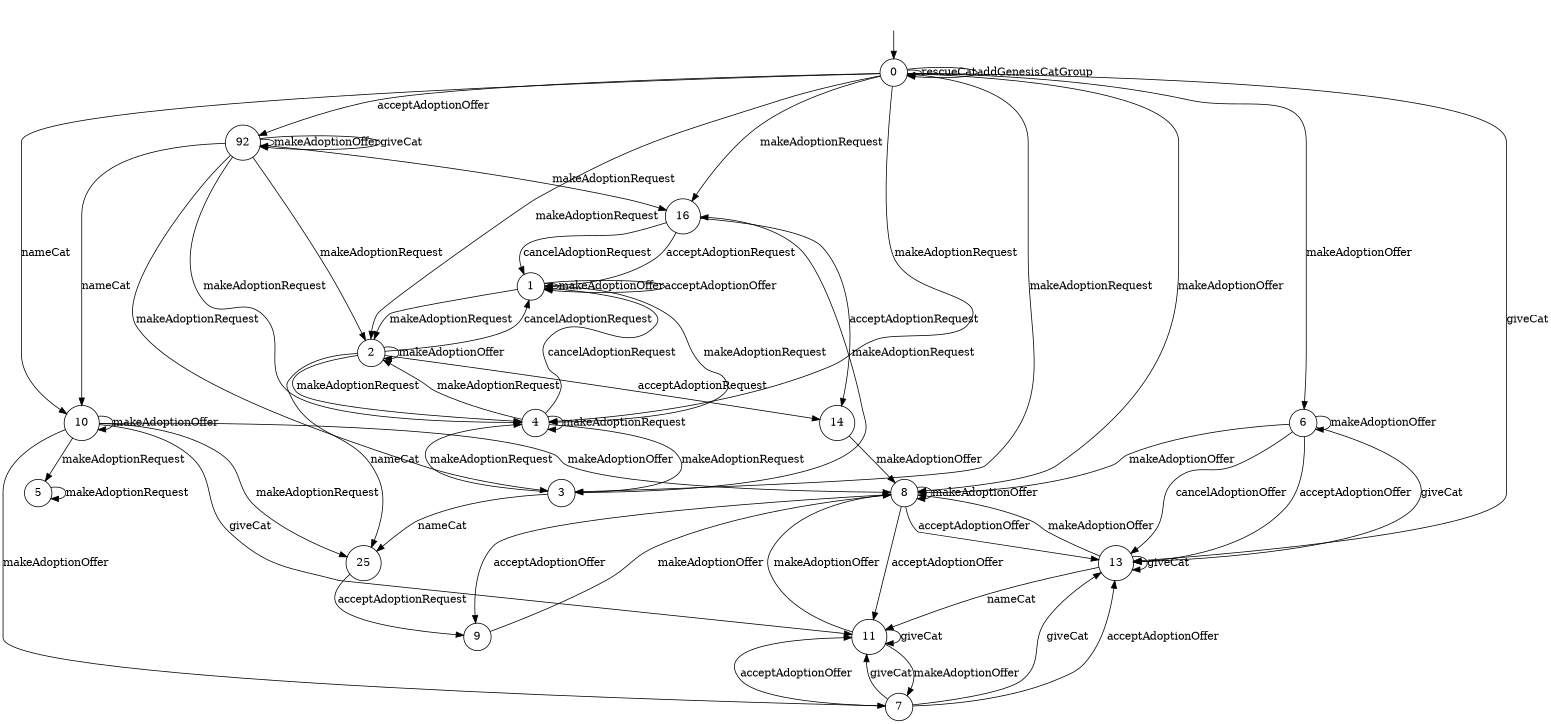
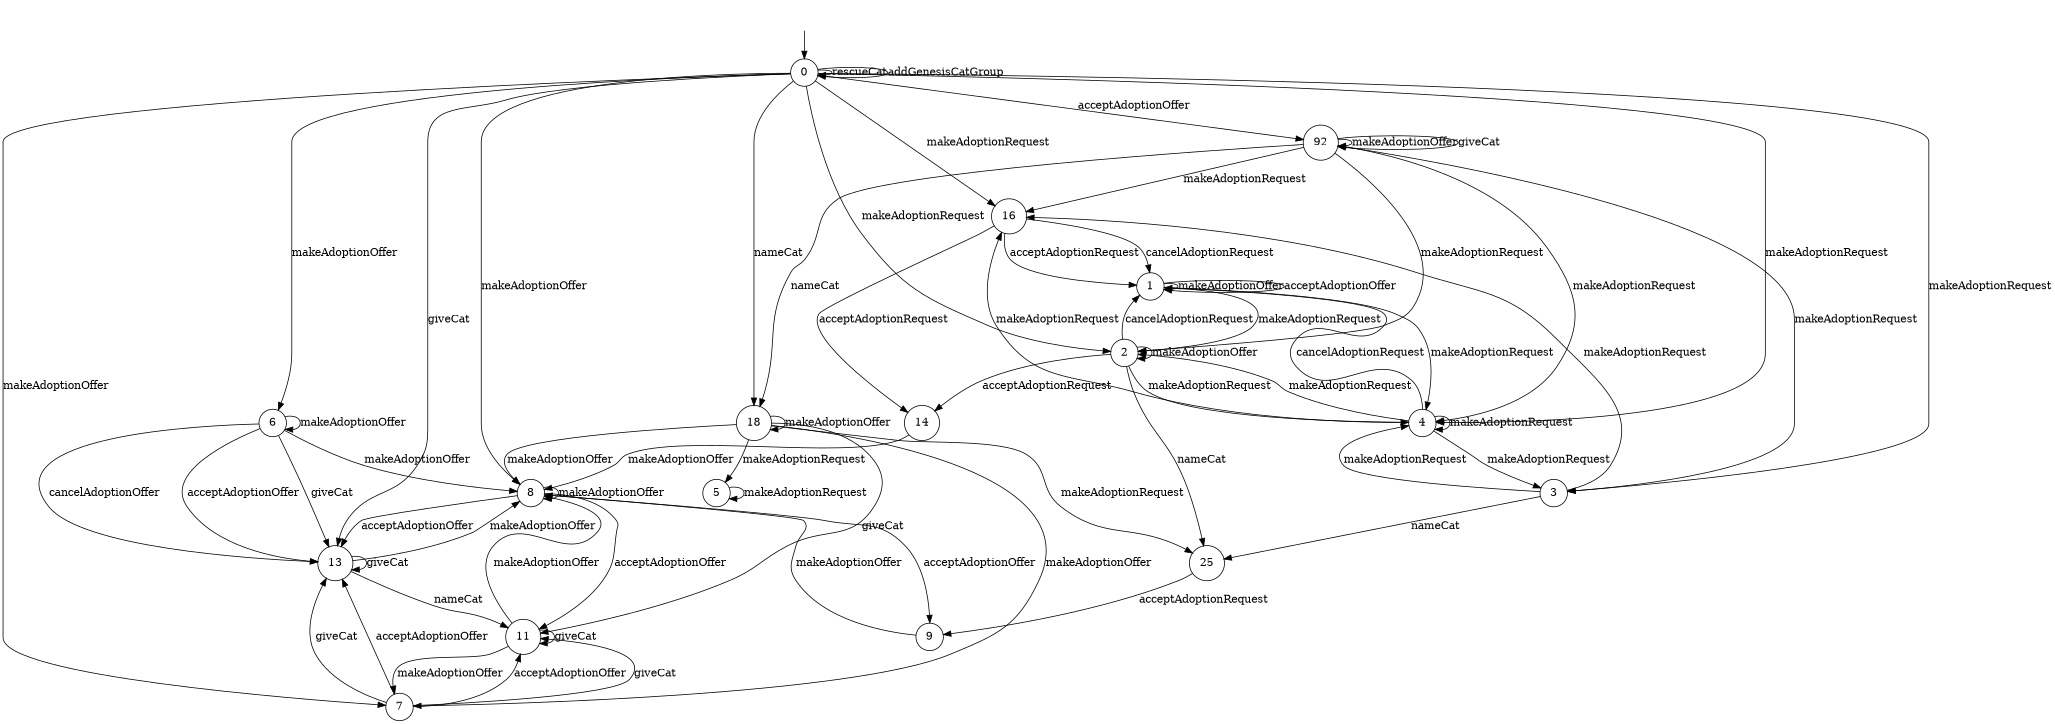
none -> (3, 186)
none -> (1123, 389)
(82, 423) -> (754, 423)
